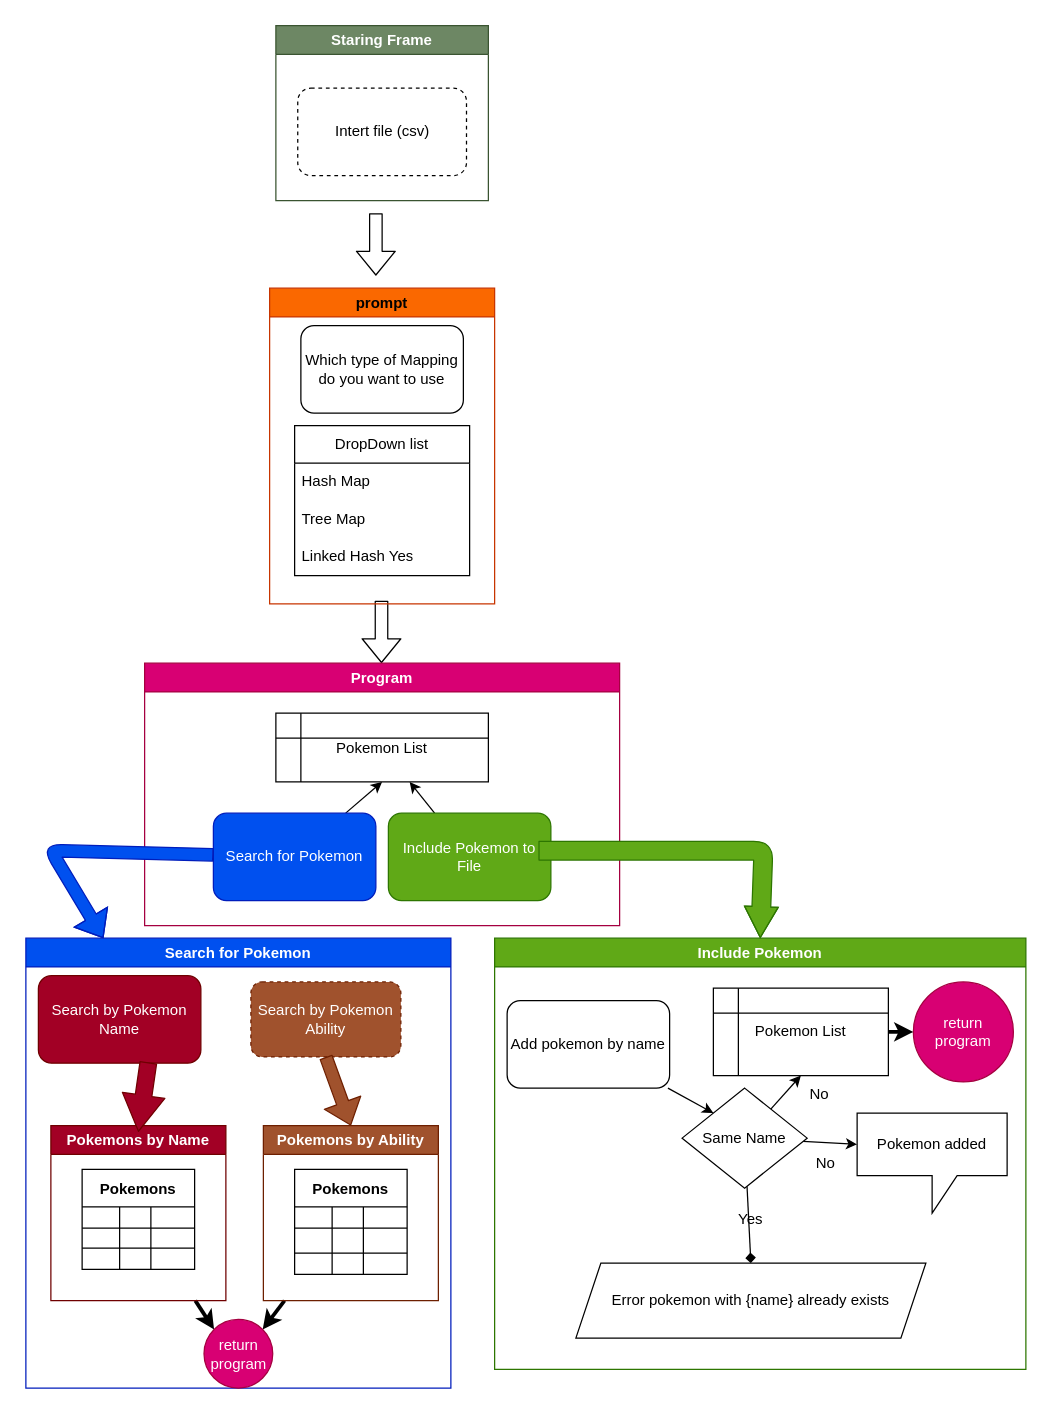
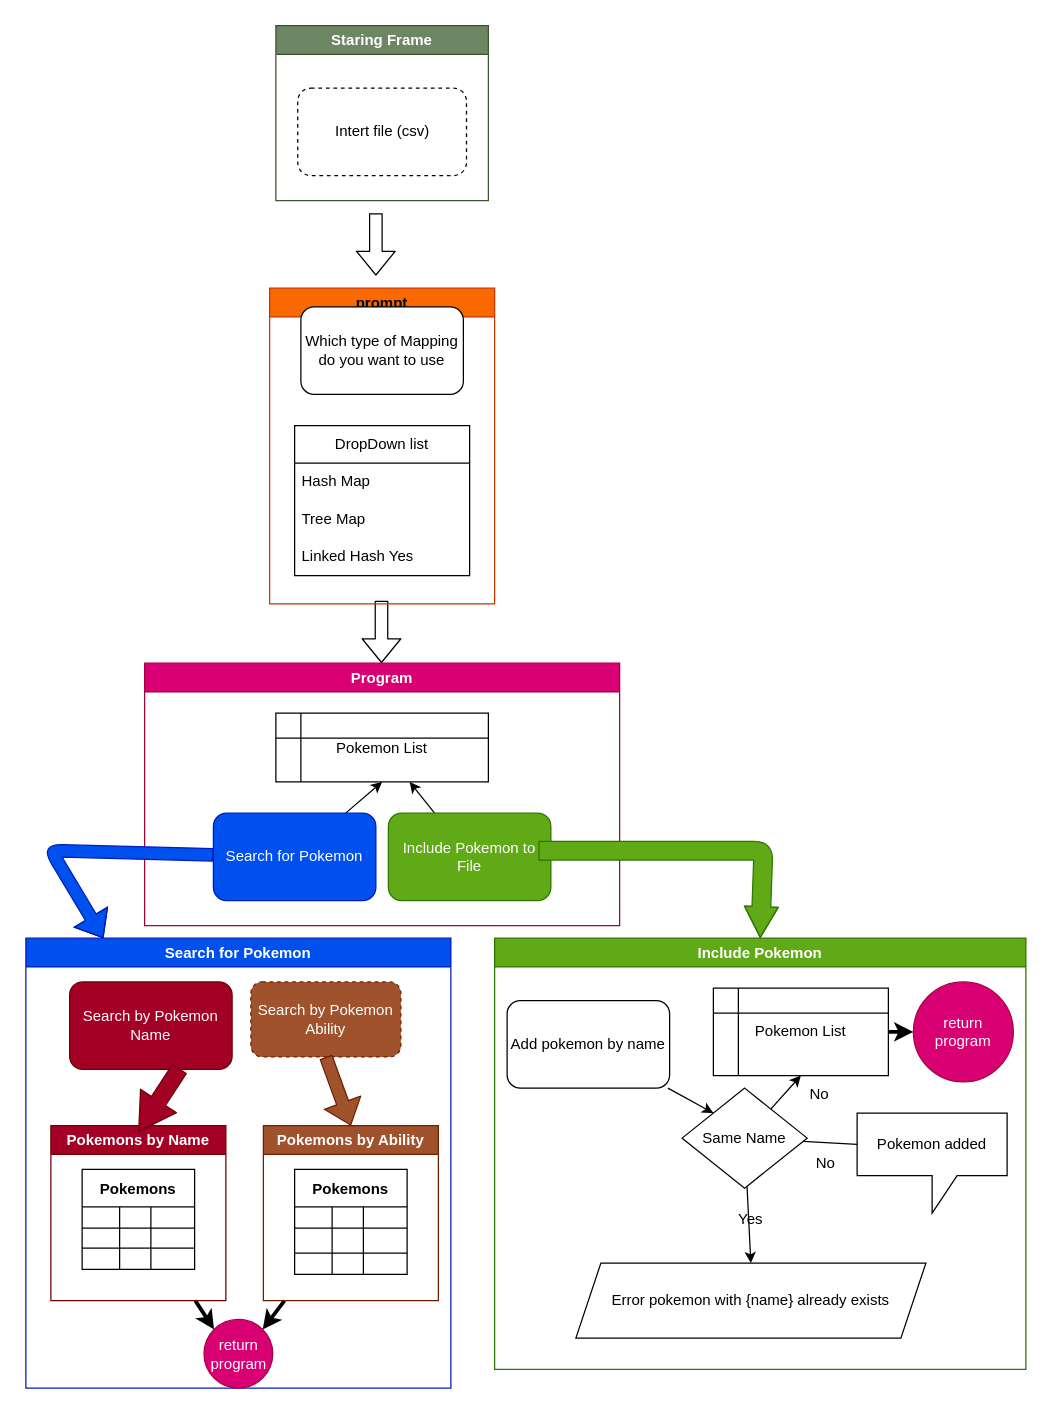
(382, 369) -> (382, 351)
(119, 1019) -> (151, 1026)
(847, 1144) -> (850, 1144)
(750, 1252) -> (750, 1253)
